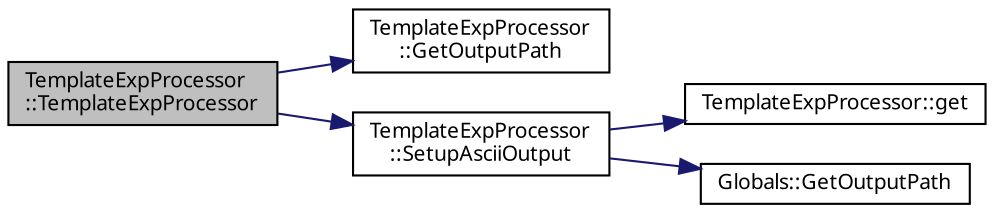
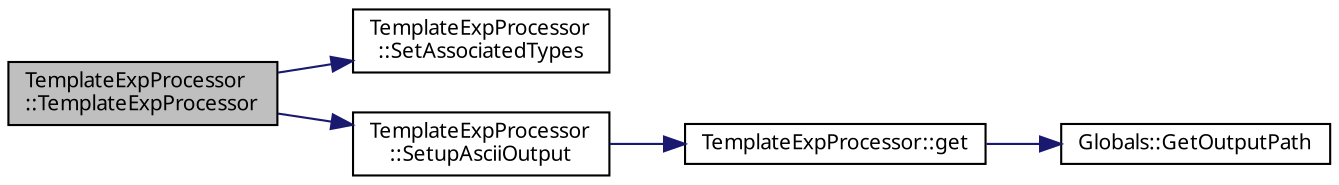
(481, 41) -> (481, 41)
(645, 162) -> (1013, 144)
